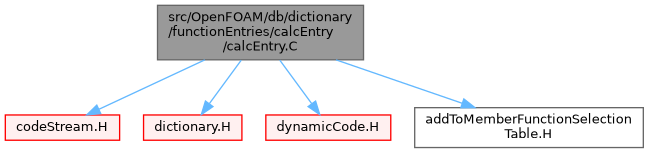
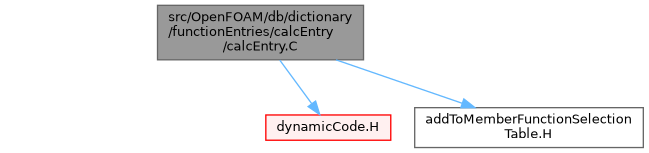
(62, 128) -> none
(193, 128) -> none
